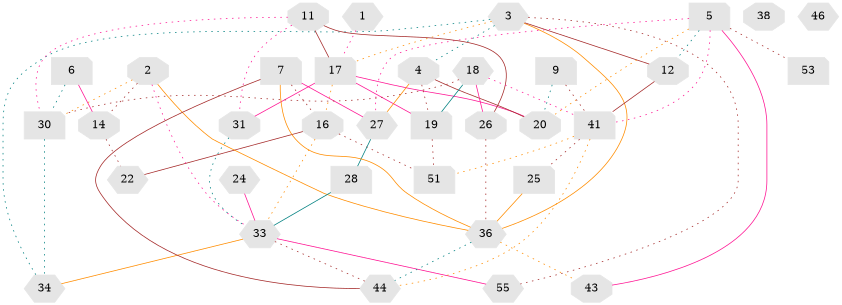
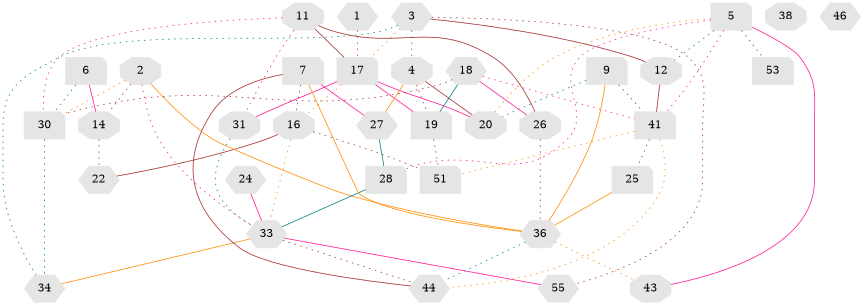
(510, 34) -> (576, 114)
(624, 132) -> (585, 156)
